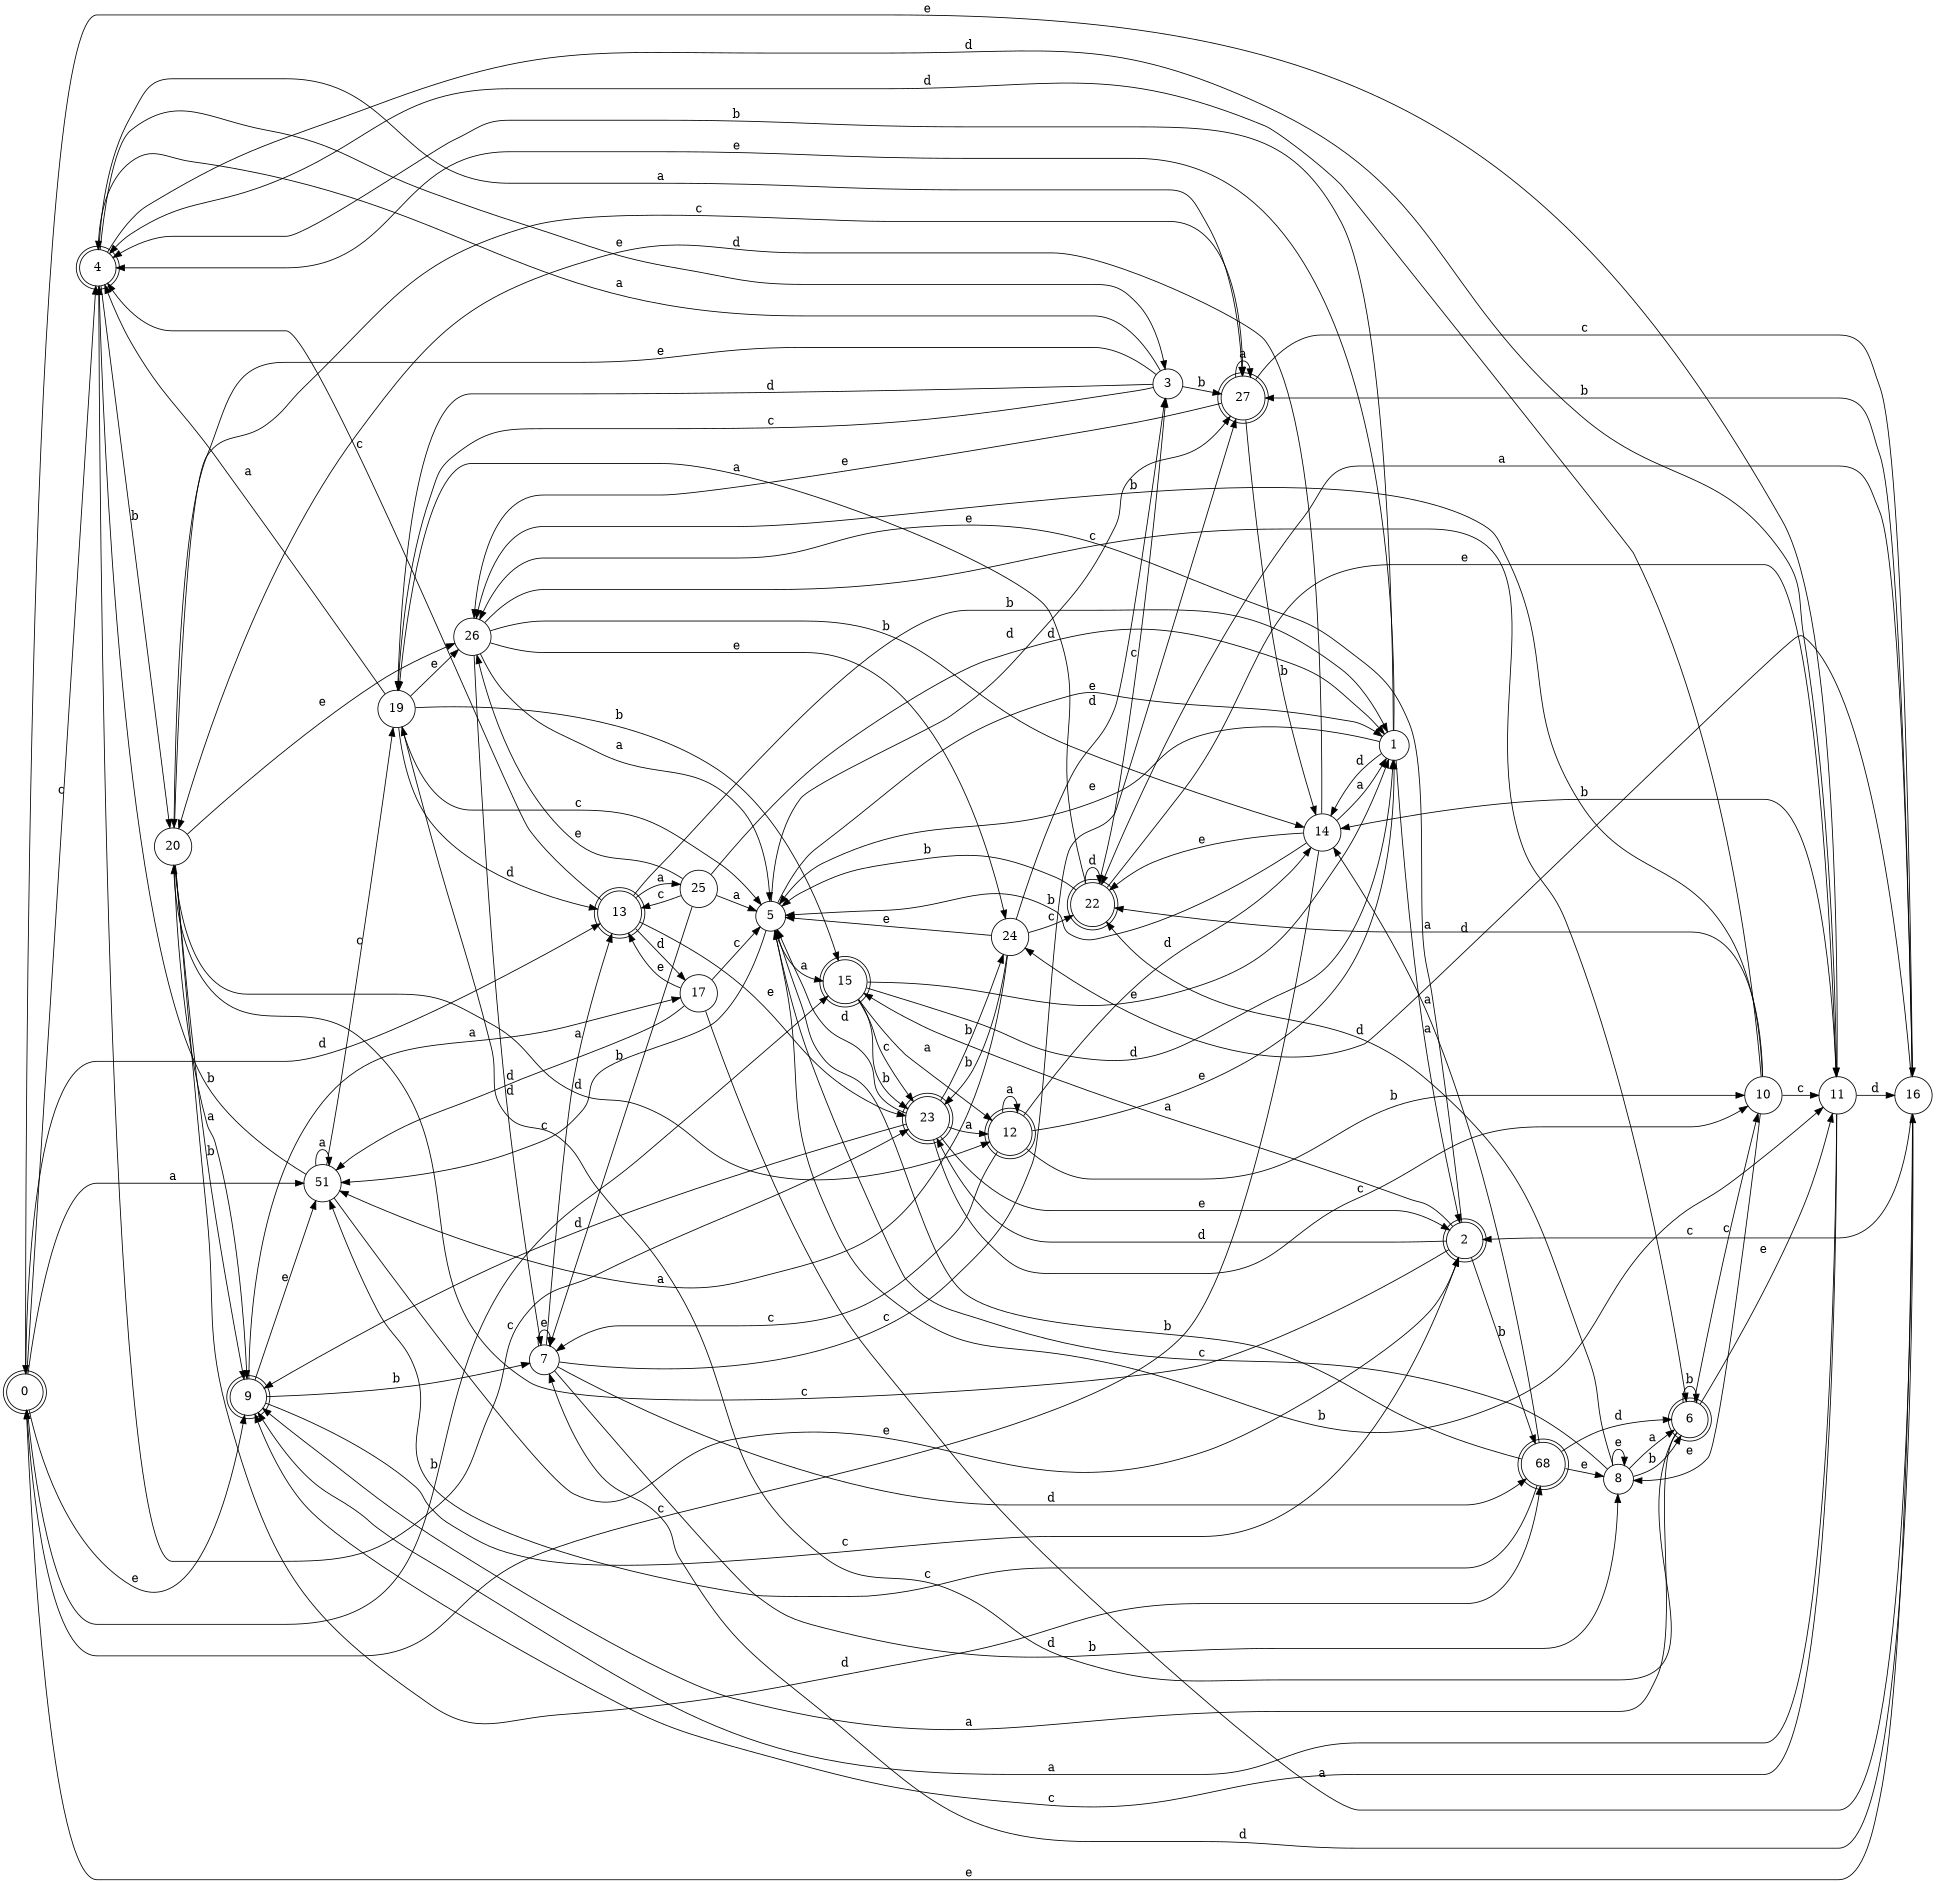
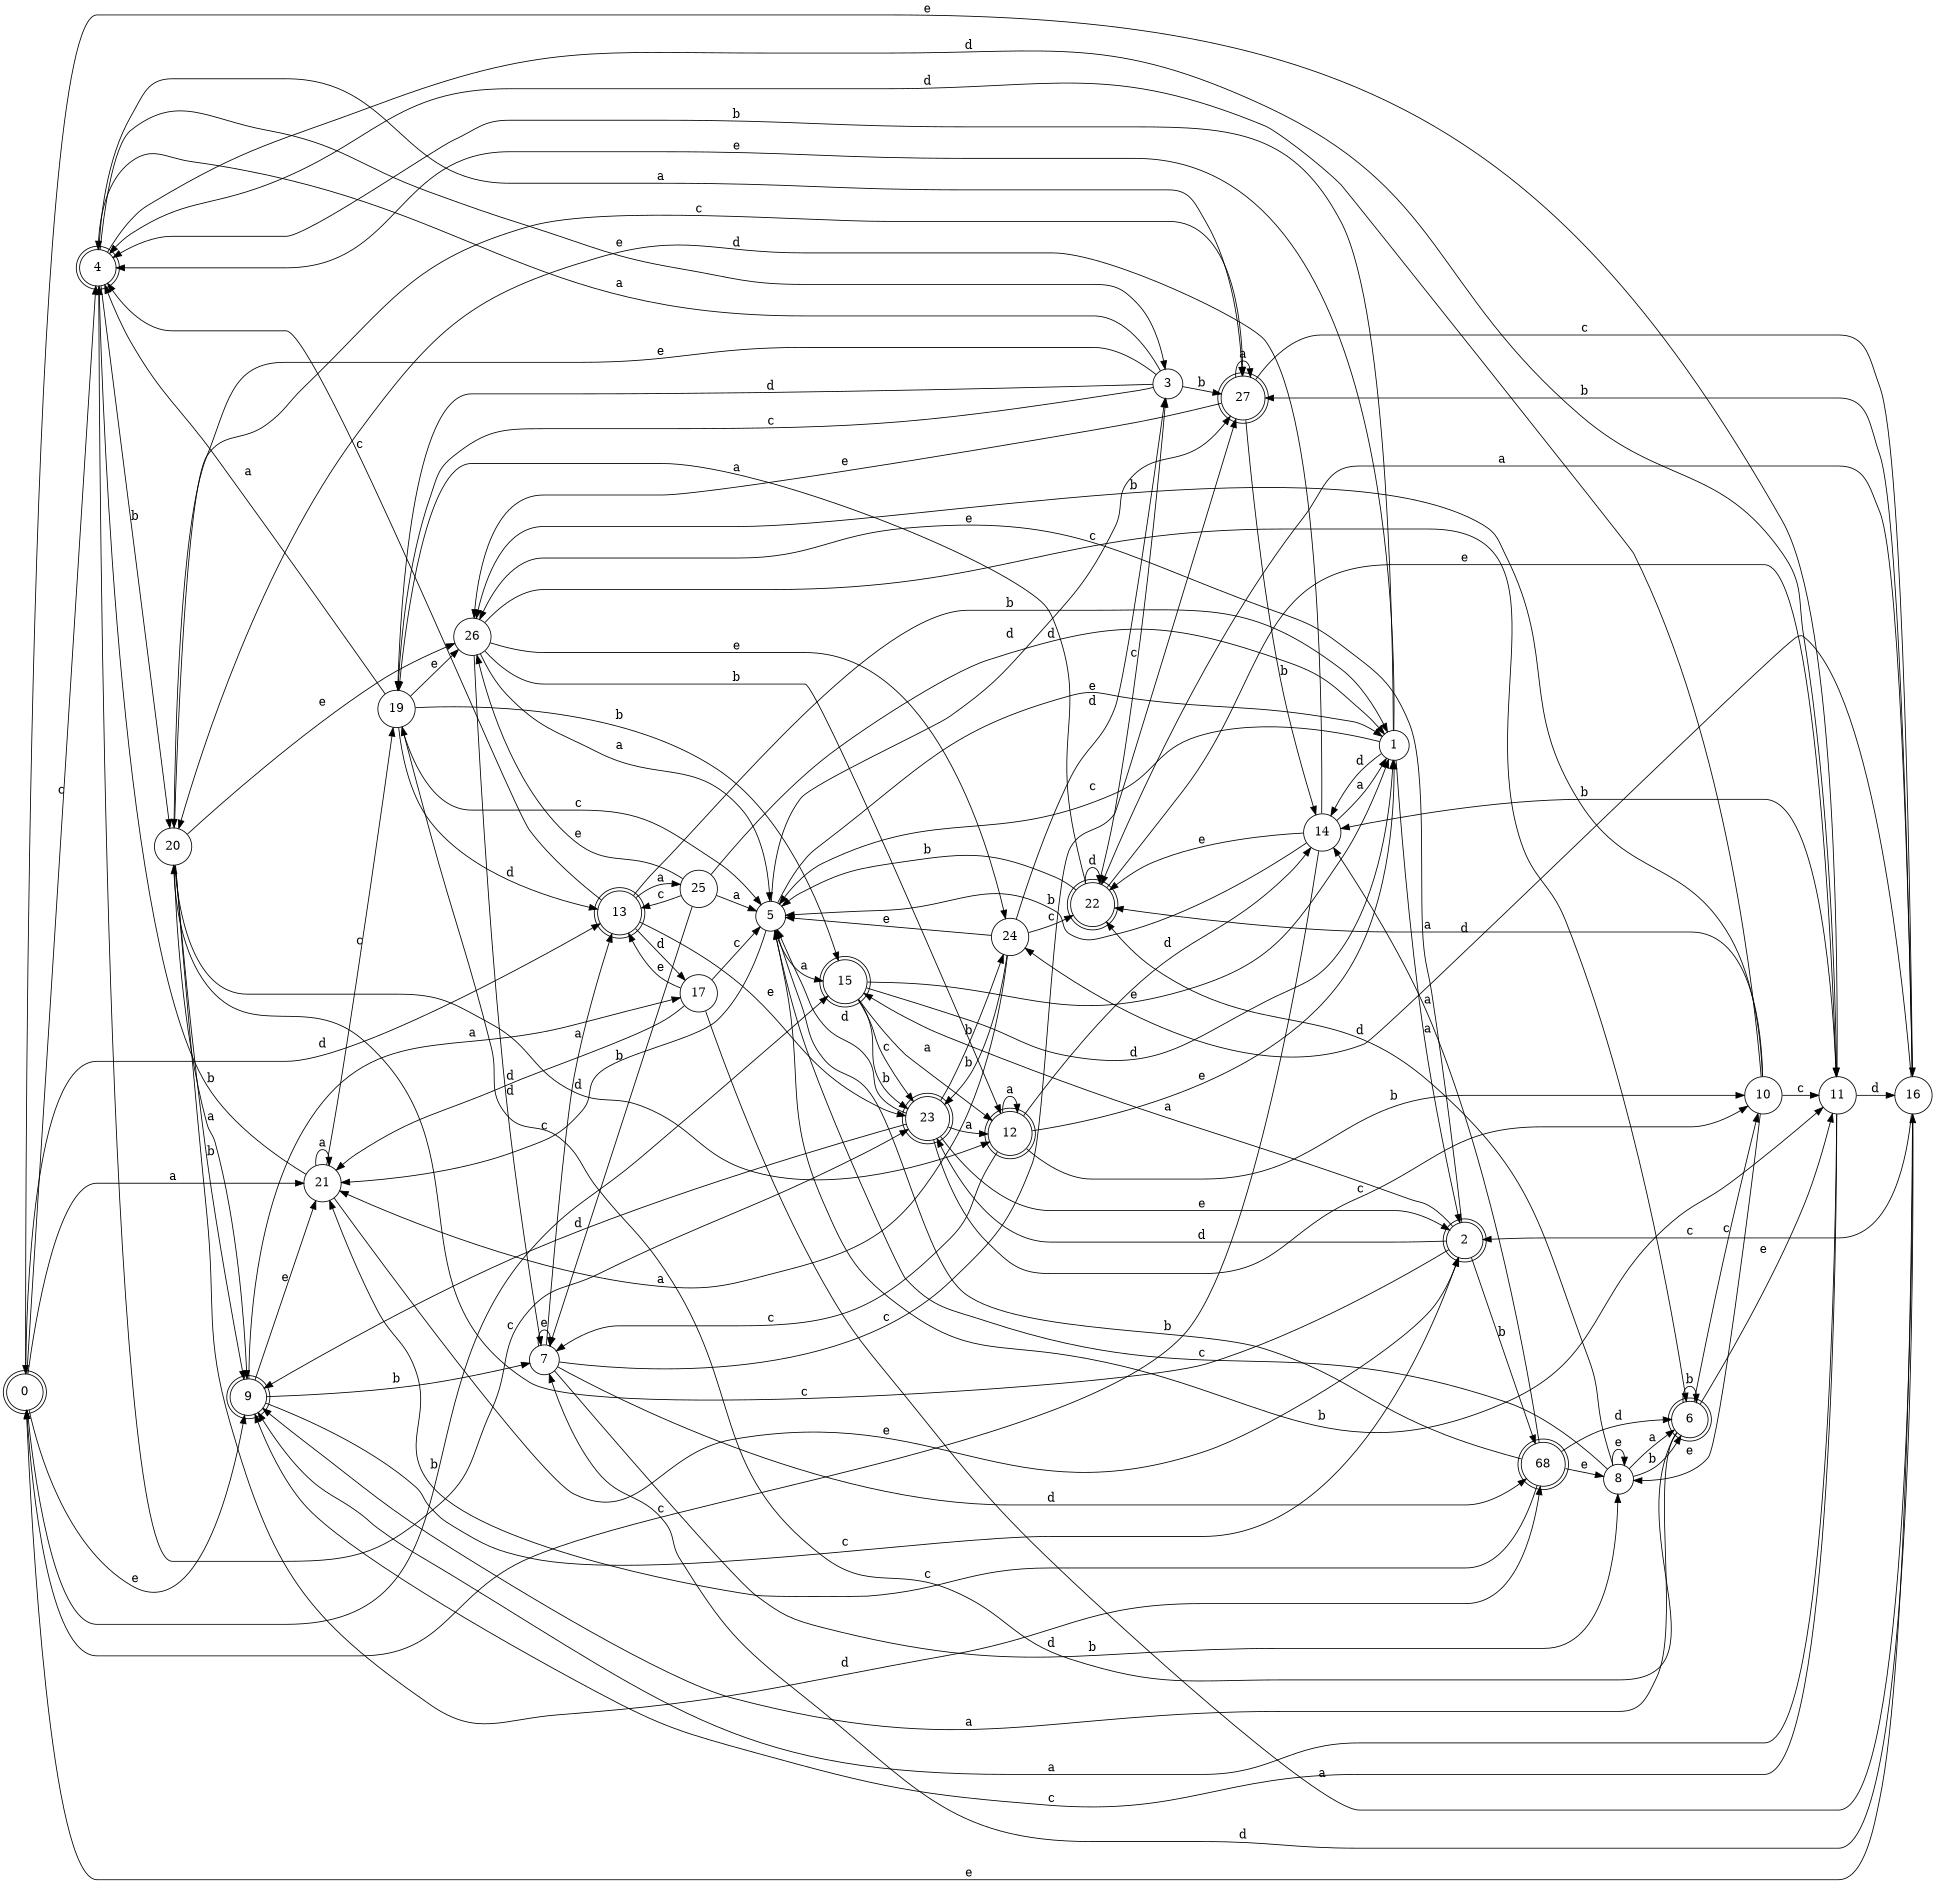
(912, 646) -> (837, 742)
(1093, 787) -> (1093, 787)
(323, 1183) -> (323, 1183)
